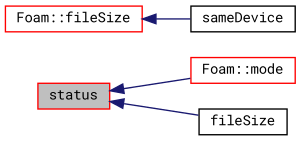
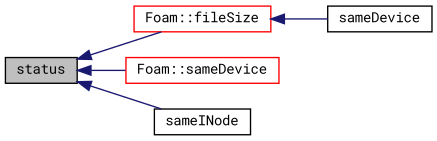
none -> (126, 43)
(243, 70) -> (202, 70)
(74, 96) -> (41, 70)
(243, 122) -> (202, 122)
